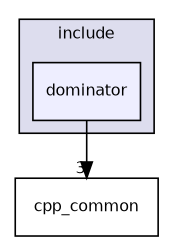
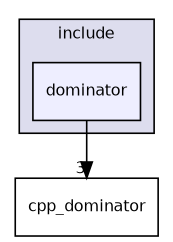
(87, 207) -> (87, 207)
